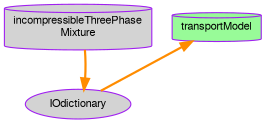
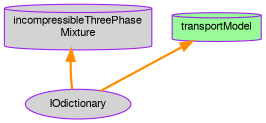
(86, 64) -> (71, 75)
